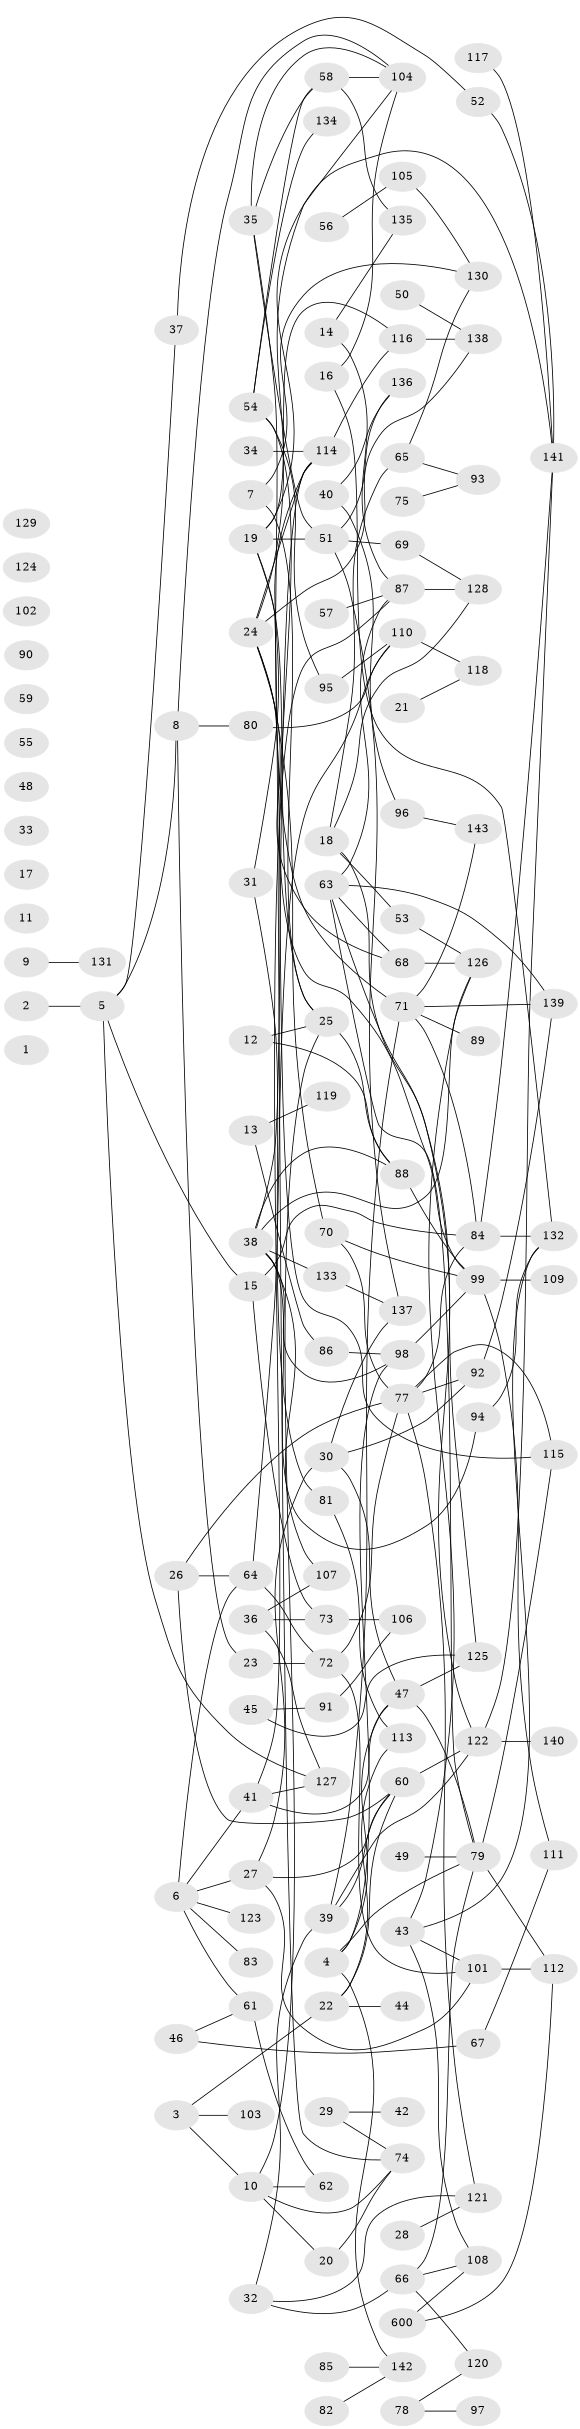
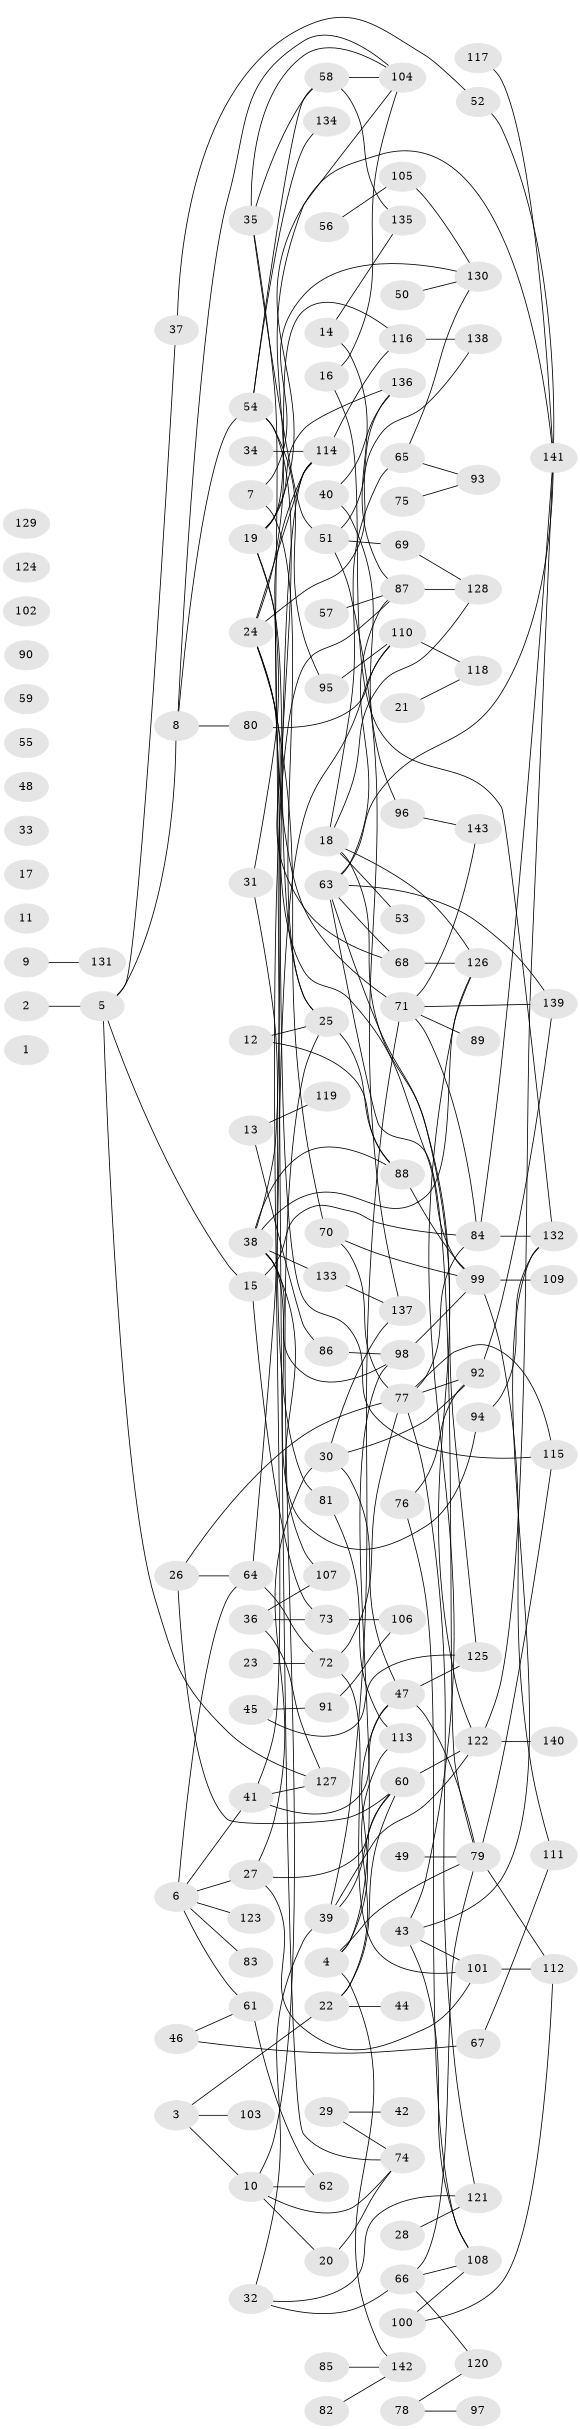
(440, 317) -> (440, 286)
(289, 539) -> (301, 433)
none -> (495, 702)
(440, 941) -> (416, 889)
(188, 1176) -> (196, 562)
none -> (402, 1504)
(402, 2323) -> (402, 2323)
